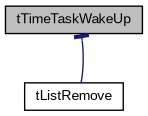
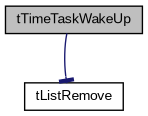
(83, 62) -> (65, 55)
